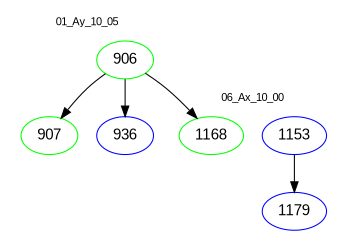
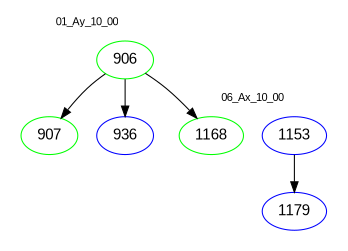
(87, 23) -> (87, 23)
